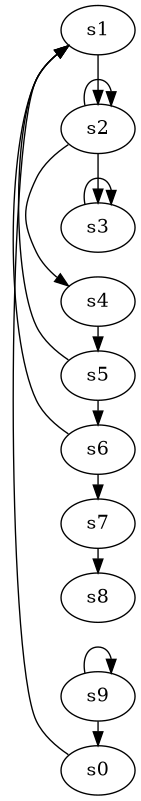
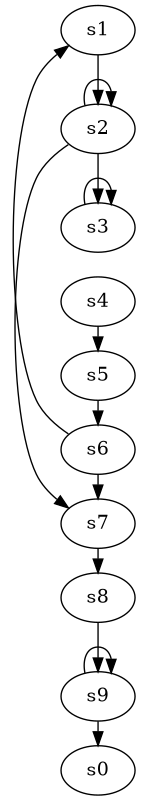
(27, 204) -> (16, 367)
(25, 284) -> none
(13, 407) -> none
none -> (98, 638)
